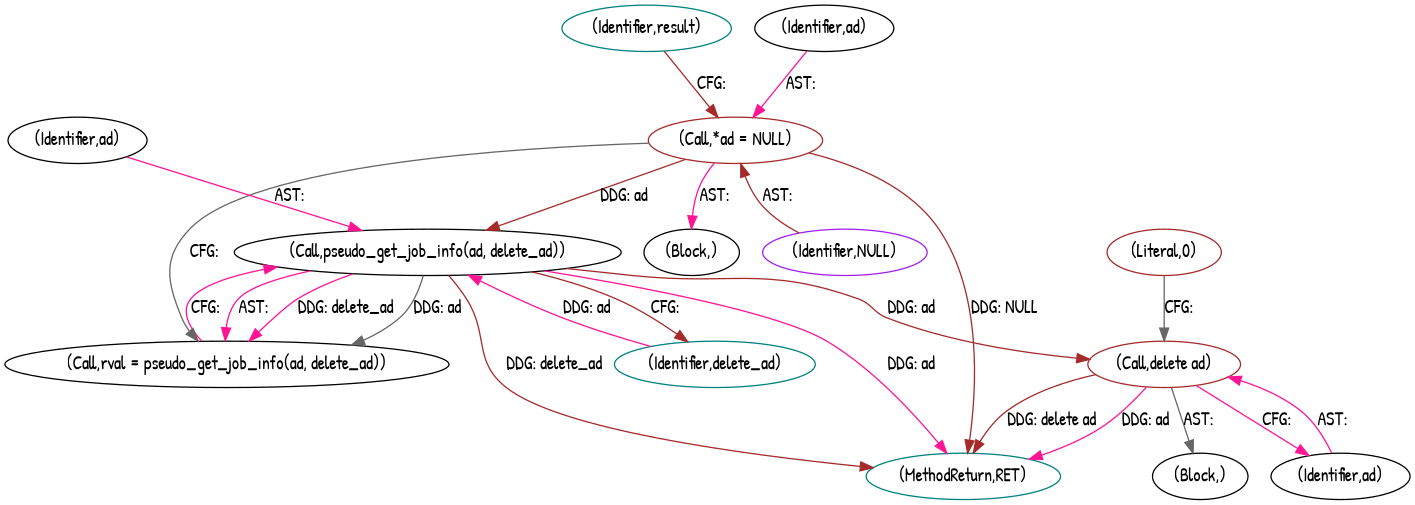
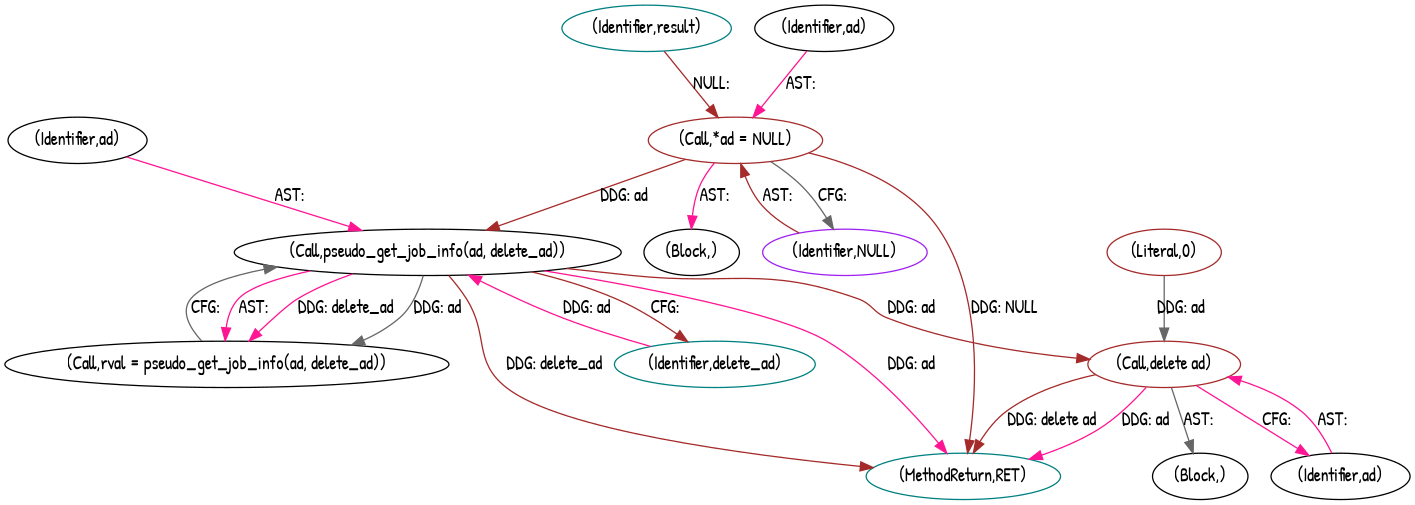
(714, 84) -> (714, 84)
(358, 169) -> (802, 186)
(203, 289) -> (203, 289)
(1181, 308) -> (1181, 308)
